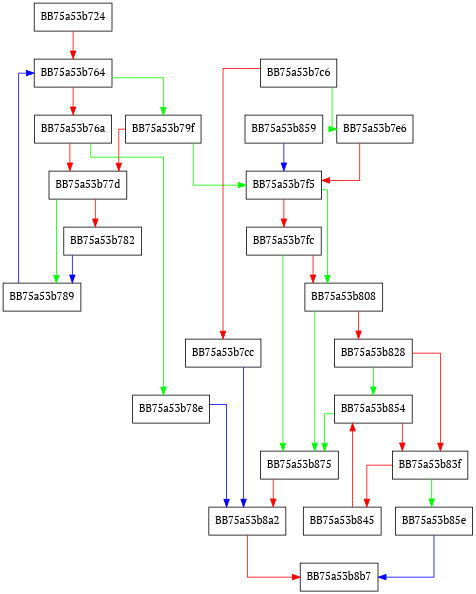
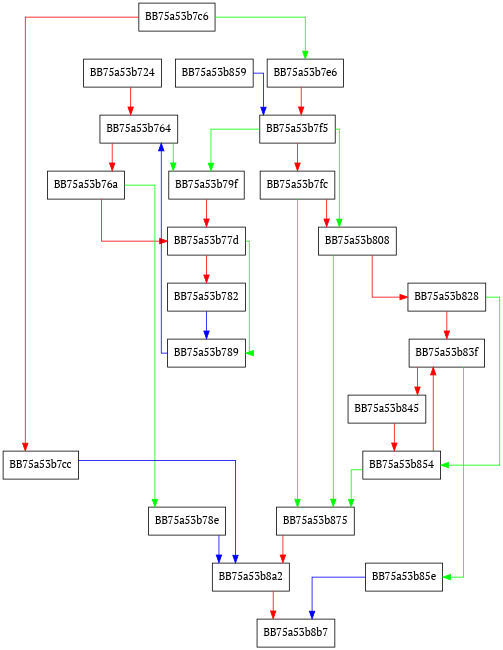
(195, 185) -> (218, 129)
